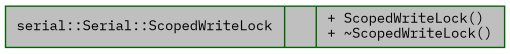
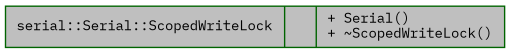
(406, 19) -> (369, 19)
